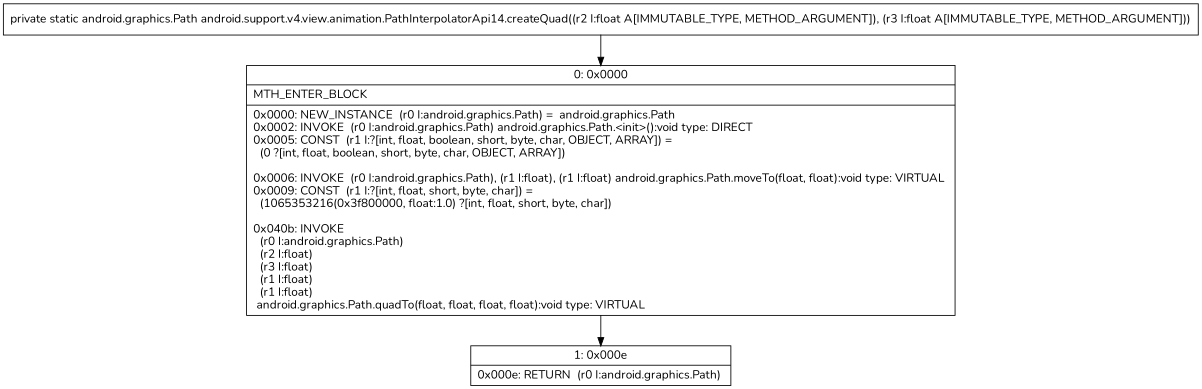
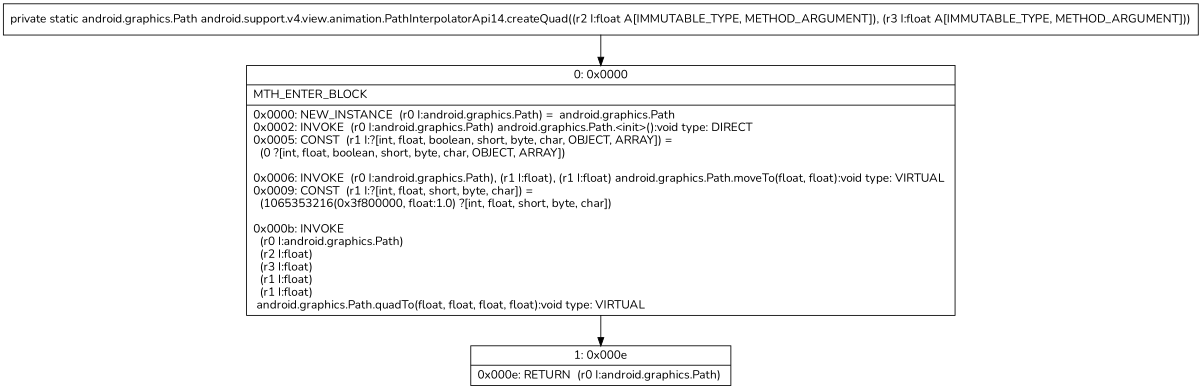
(302, 229) -> (302, 229)
